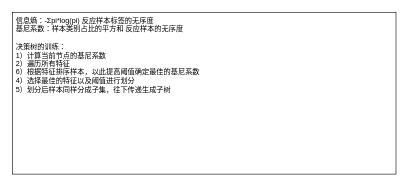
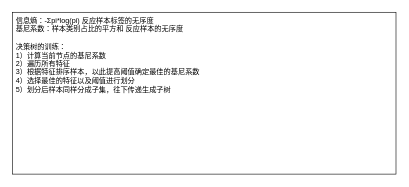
(108, 51) -> (108, 51)
